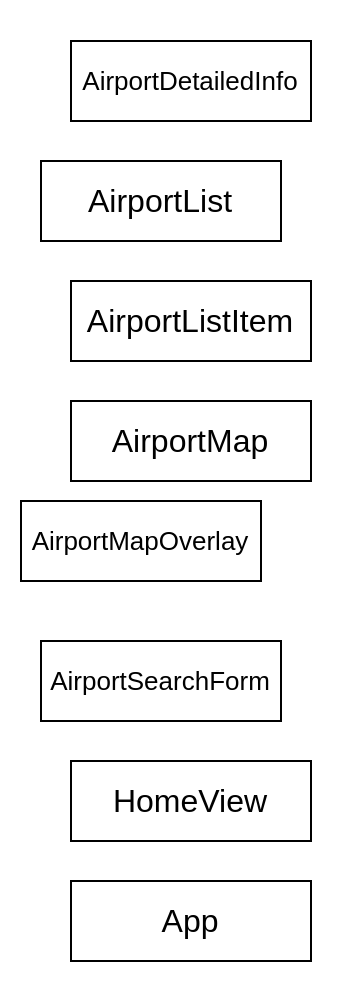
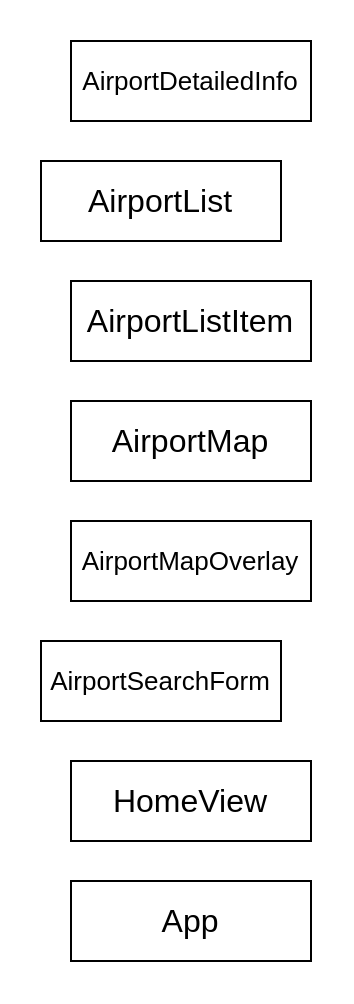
(141, 541) -> (191, 561)
